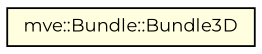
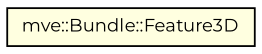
(131, 27) -> (131, 27)
